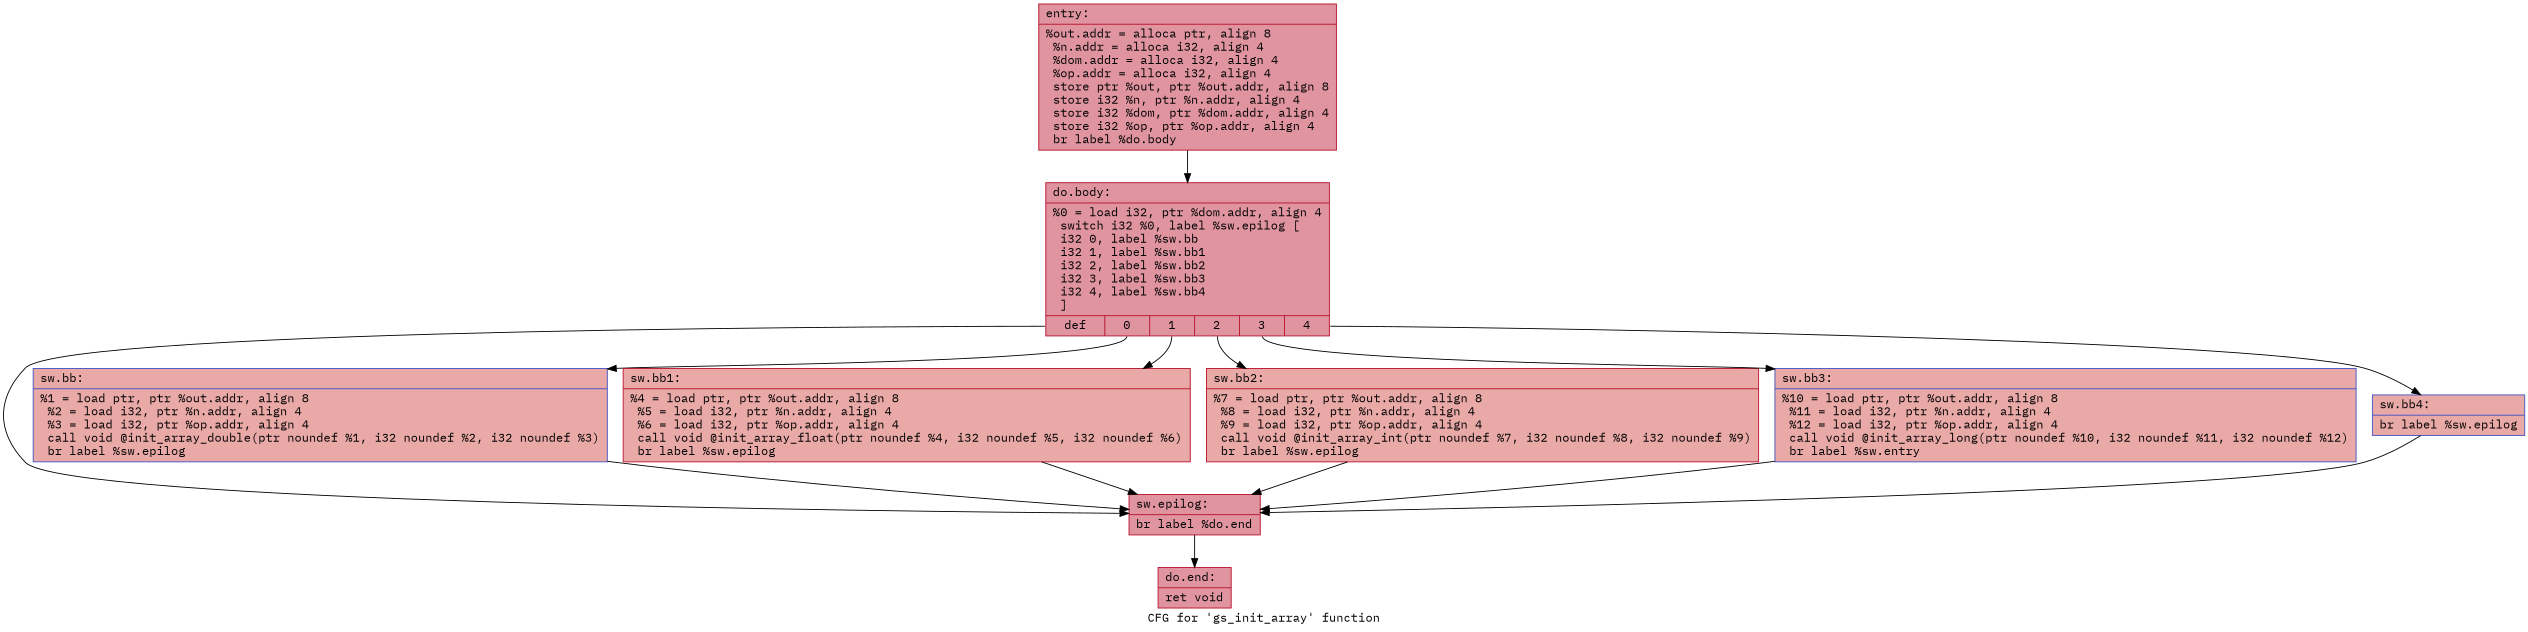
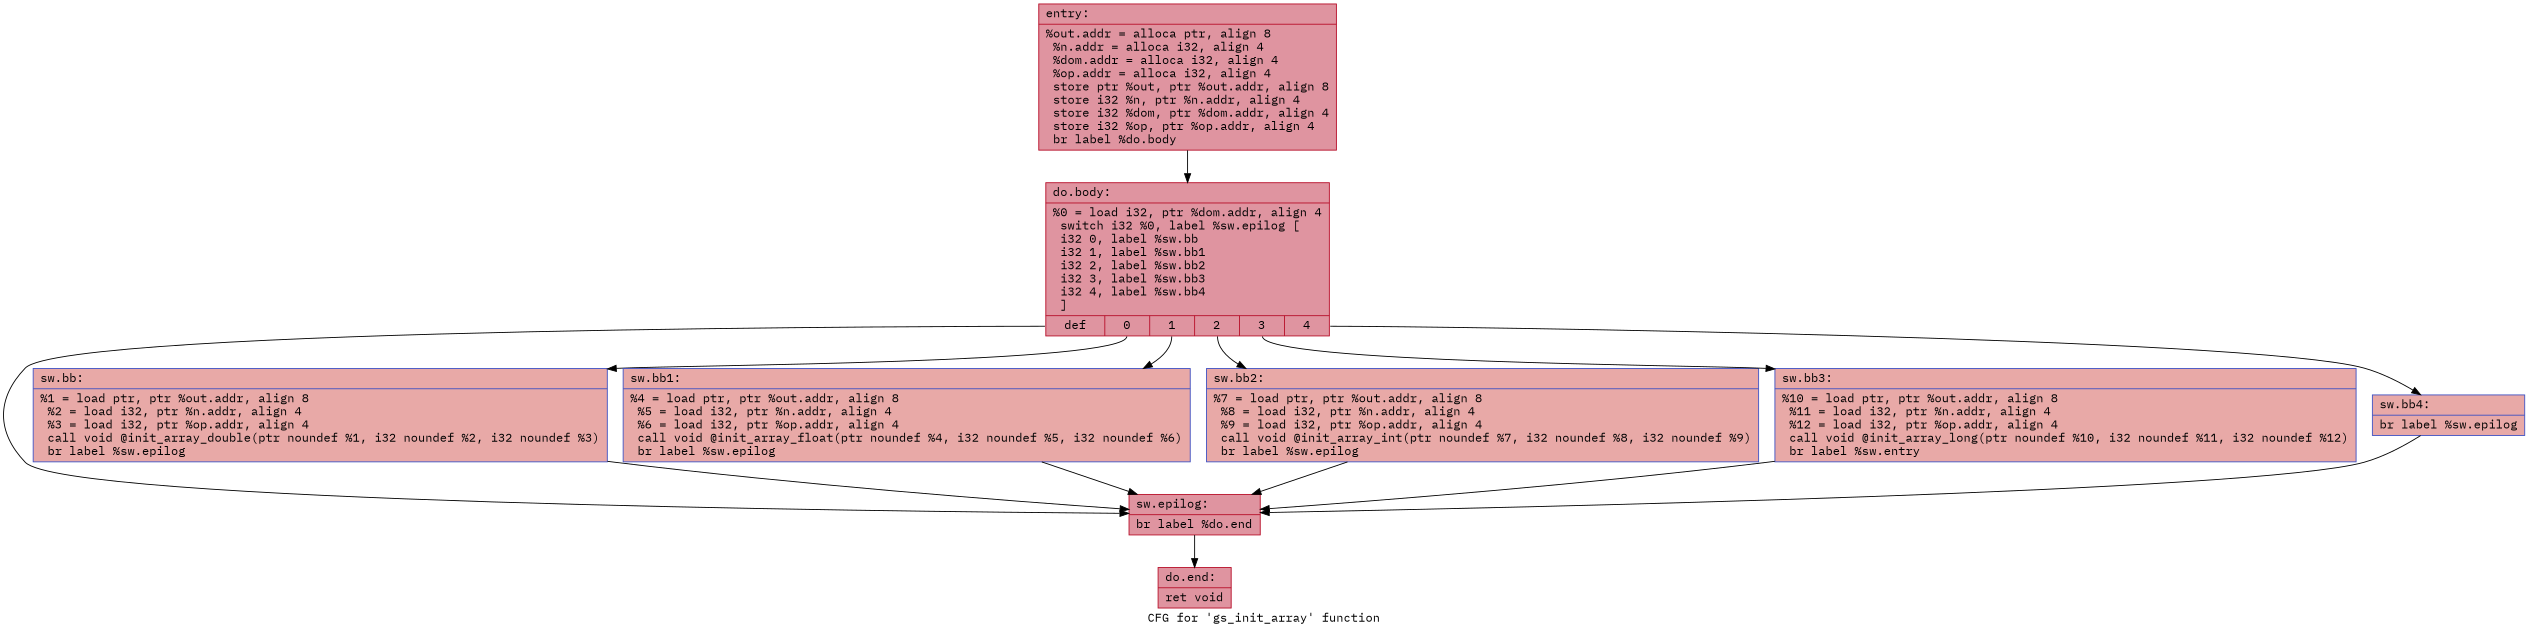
(907, 415) -> (907, 415)
(1483, 415) -> (1483, 415)
